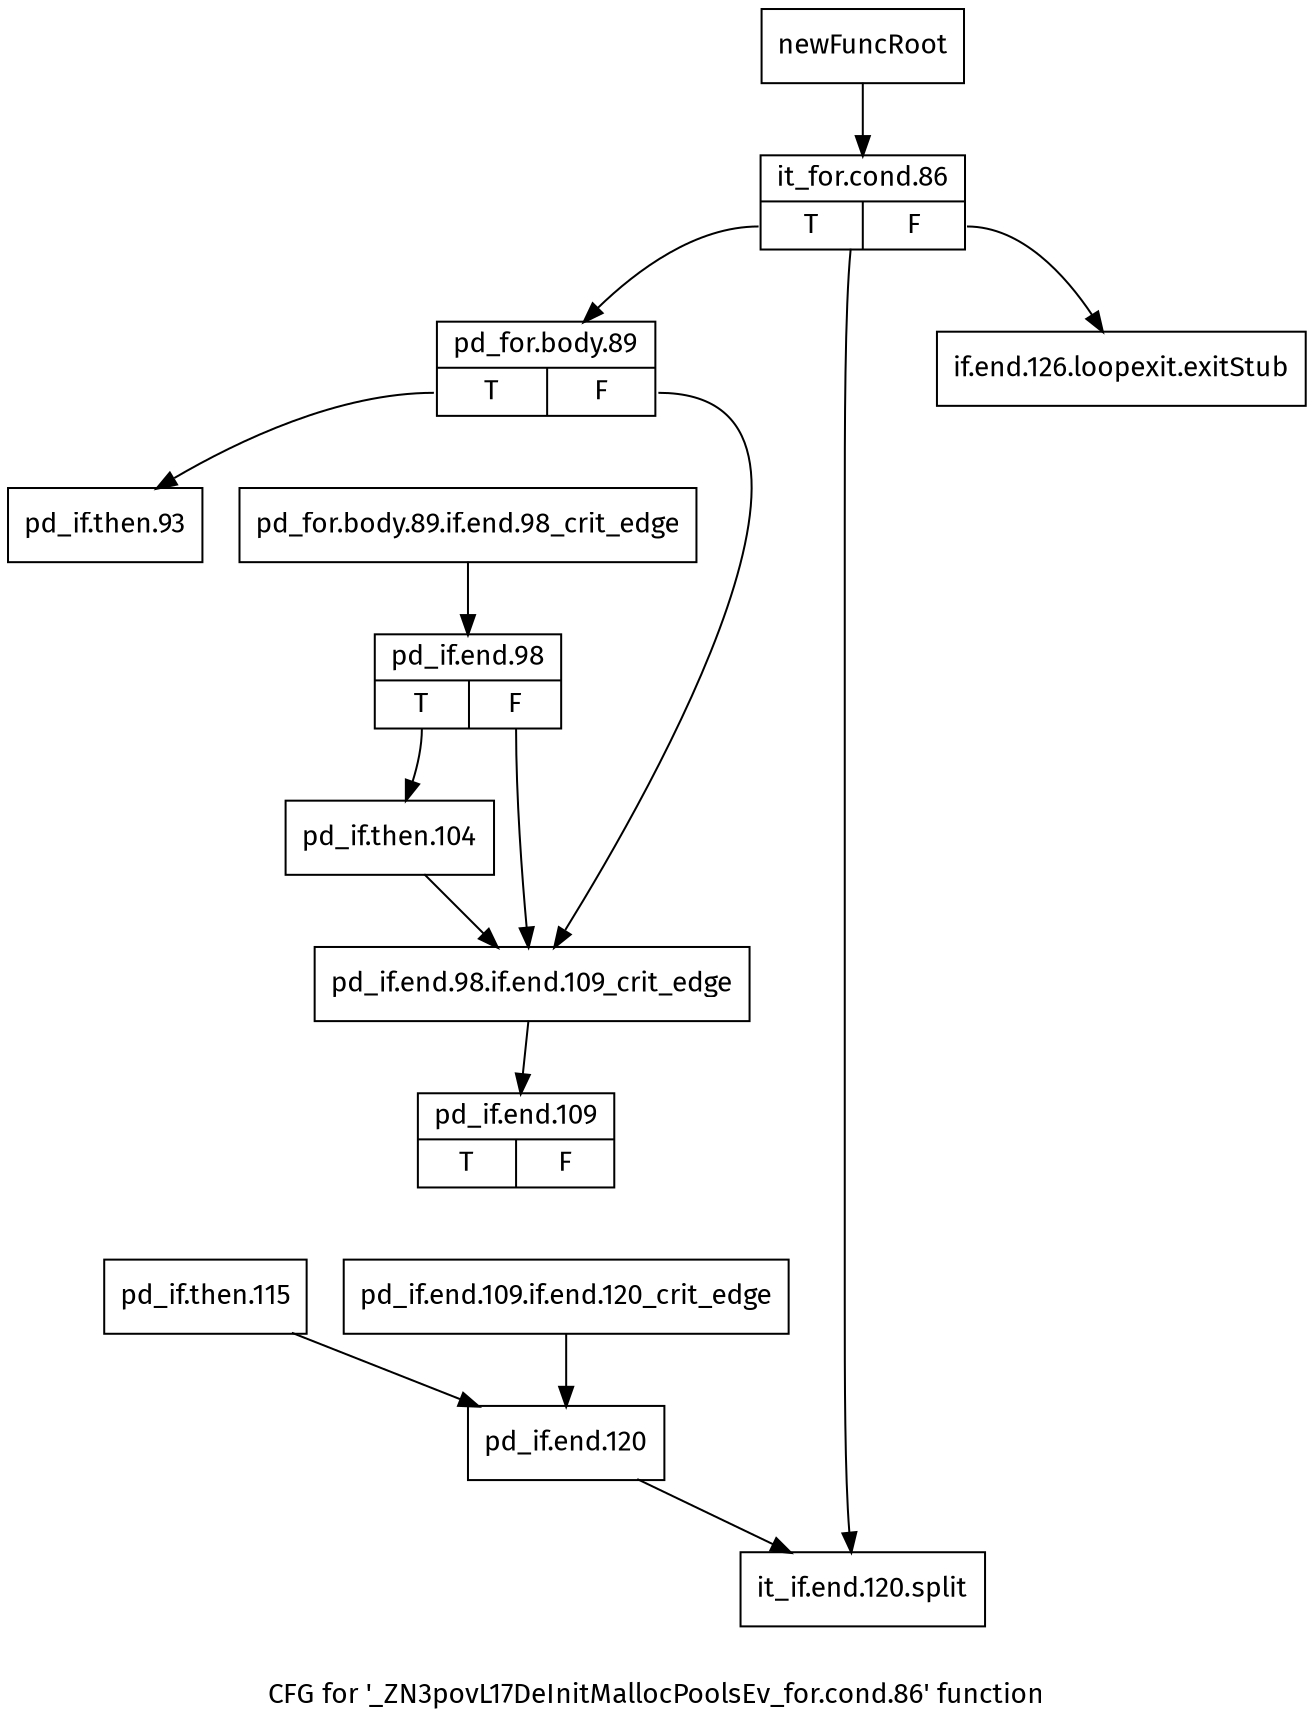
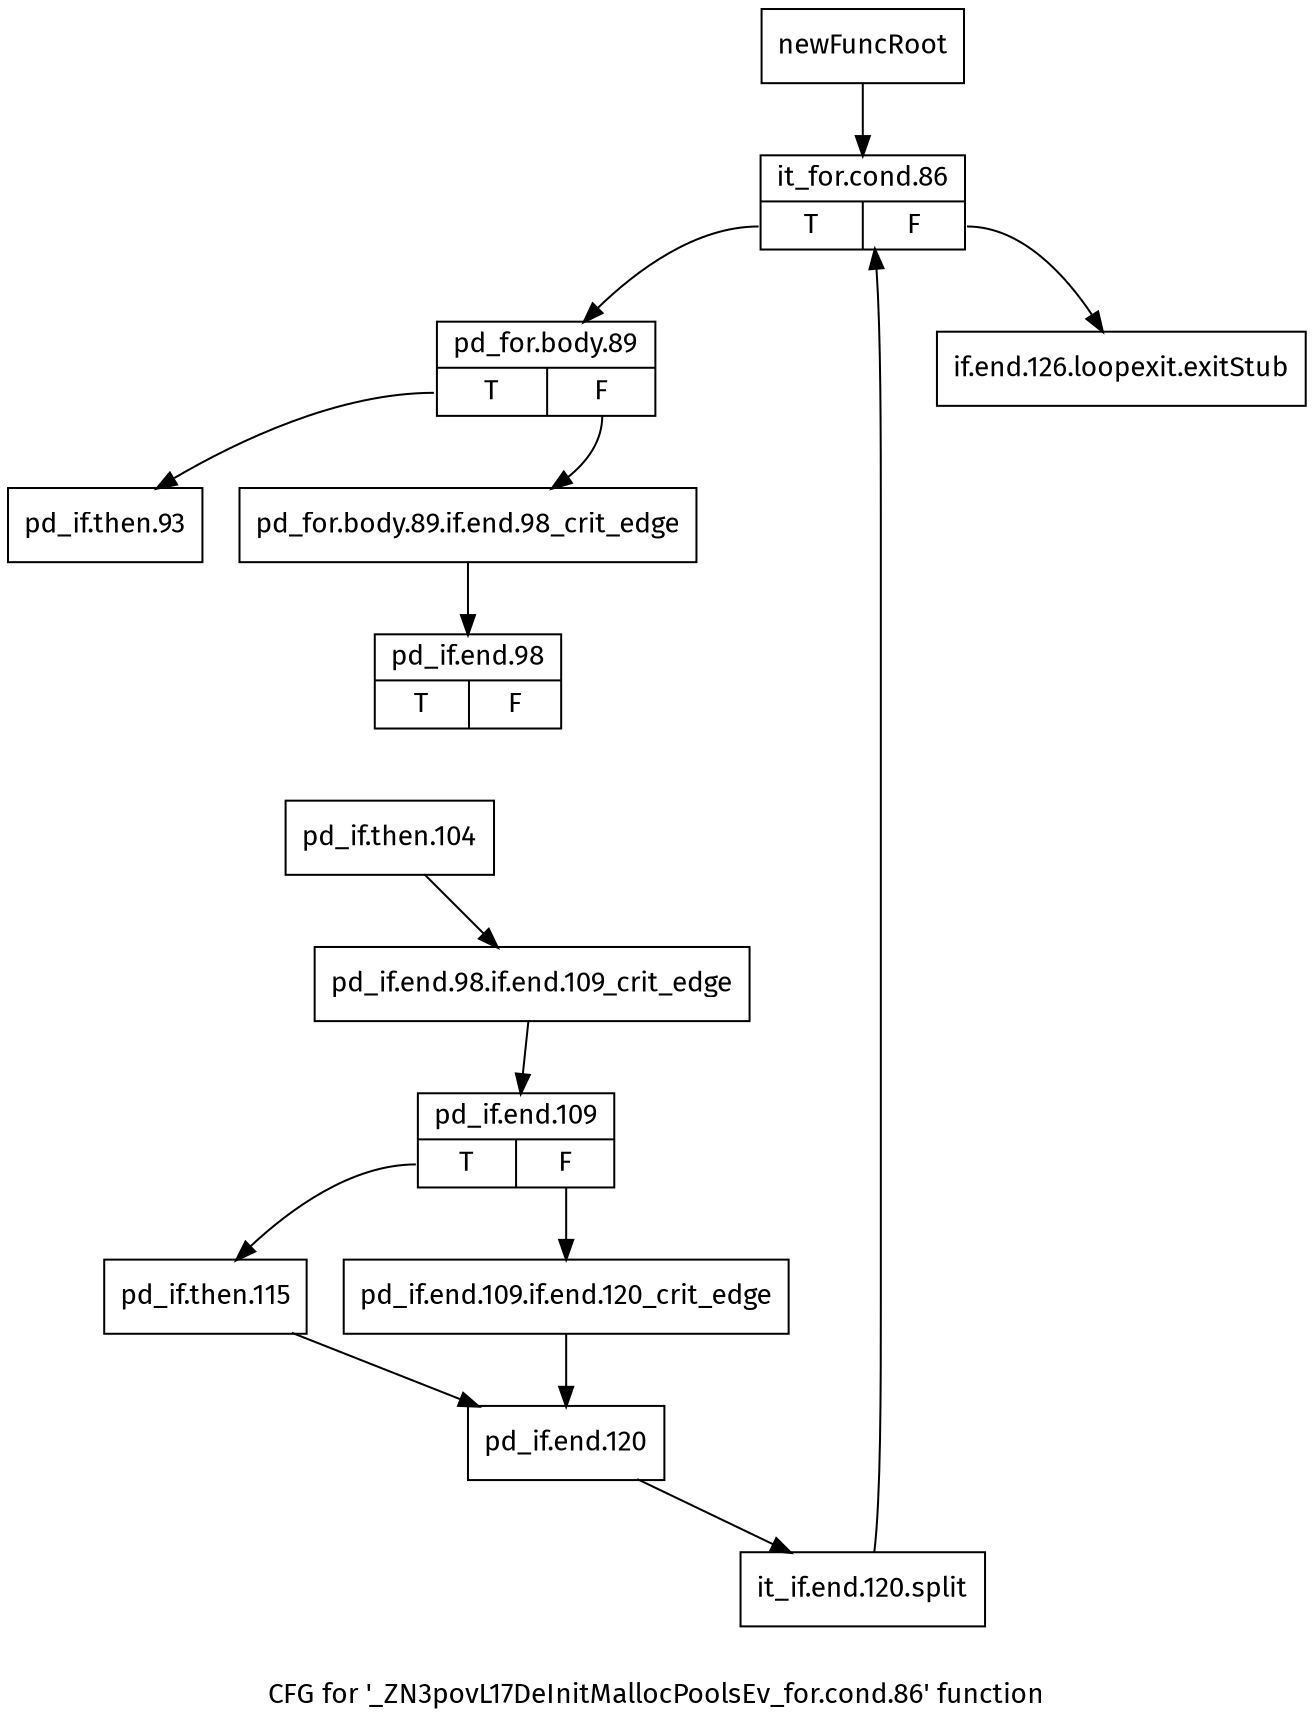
(711, 649) -> (592, 450)
(419, 755) -> none
(519, 828) -> none
(845, 890) -> (881, 911)
none -> (326, 1190)
none -> (566, 1214)
